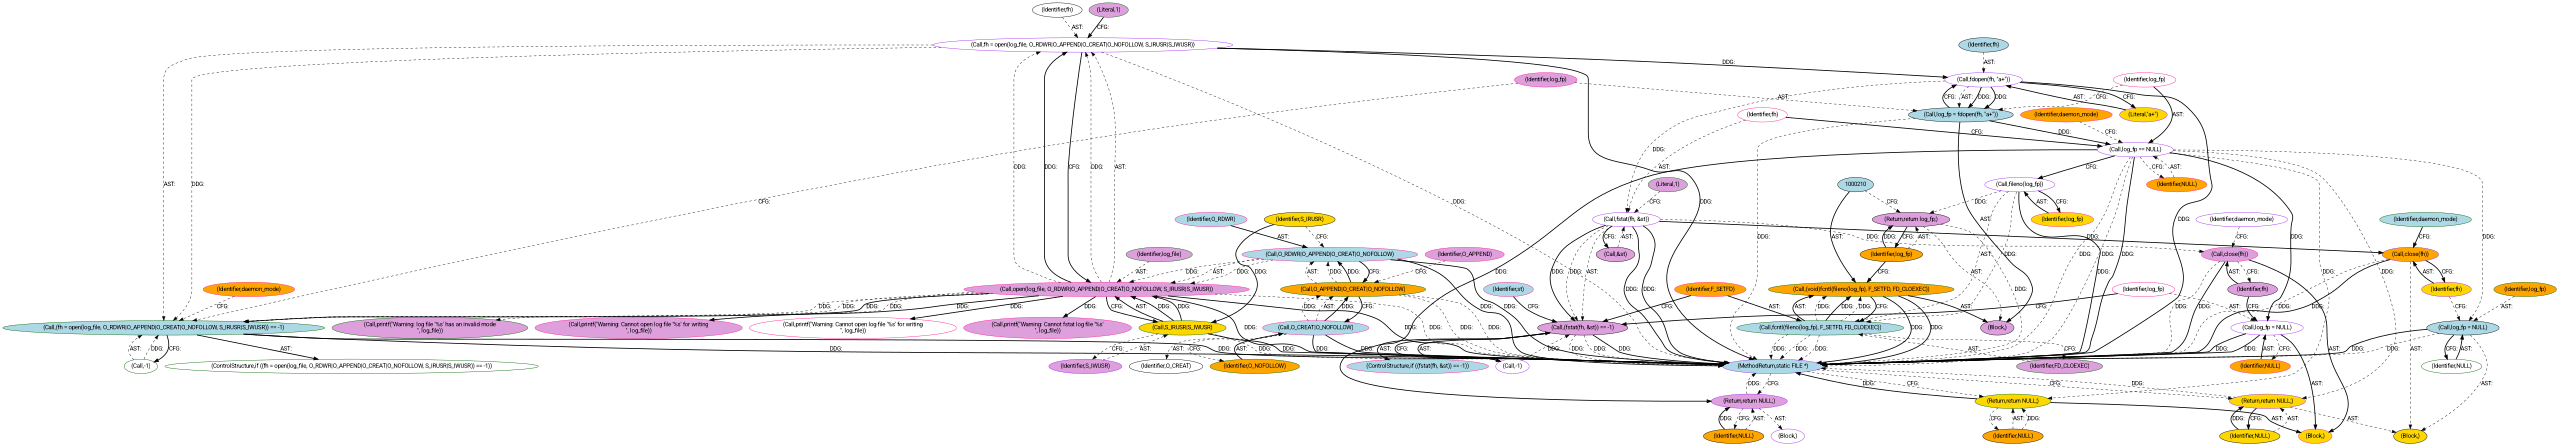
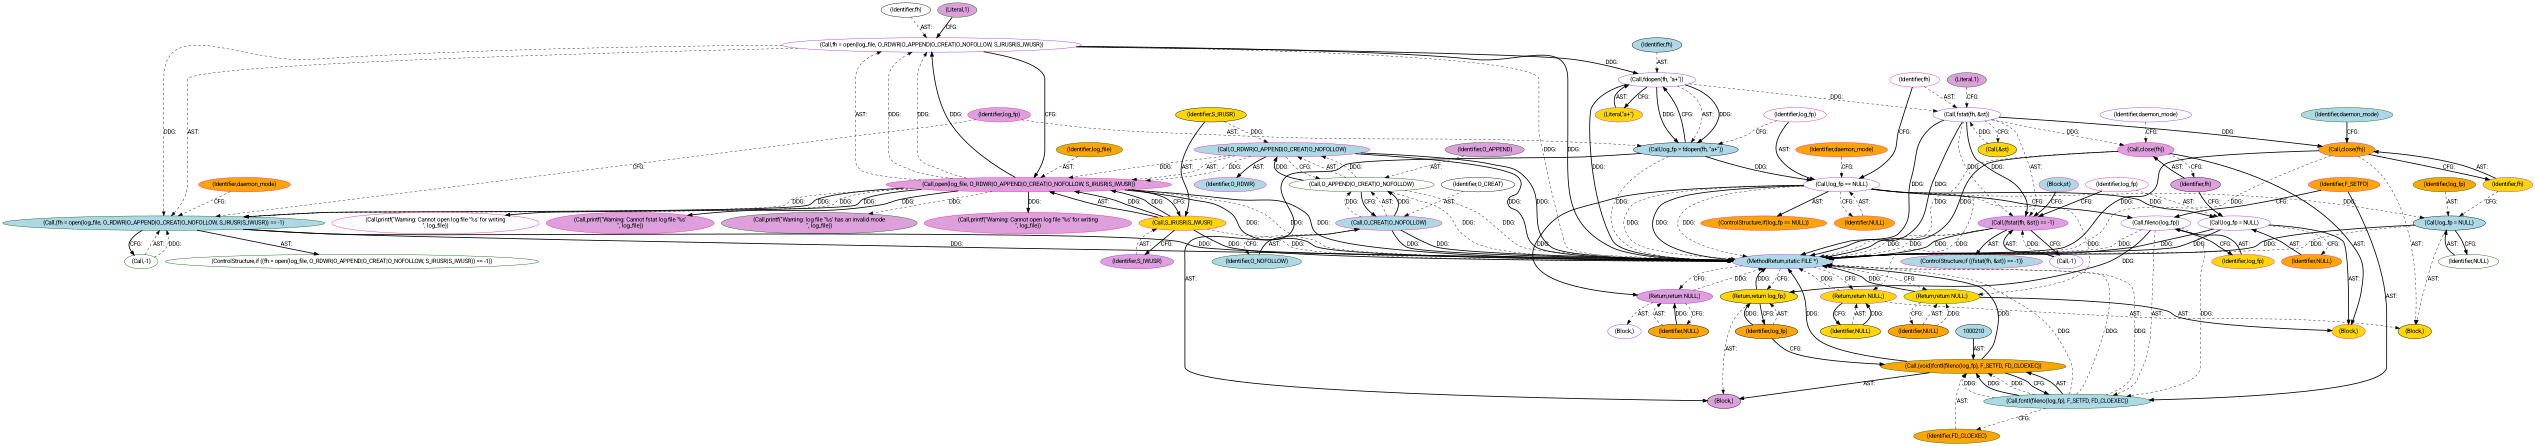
(1881, 201) -> (1776, 278)
(1969, 201) -> (1998, 285)
(1911, 220) -> (1759, 297)
none -> (1764, 223)
(1267, 236) -> (1252, 165)
(1603, 236) -> (1994, 128)
(1323, 237) -> (1258, 132)
(1628, 237) -> (1986, 132)
(1159, 254) -> (1089, 150)
(1465, 254) -> (1485, 150)
(1616, 254) -> (1997, 150)
(1368, 269) -> (1299, 170)
(1262, 272) -> (1189, 167)
(1422, 272) -> (1437, 167)
(1353, 289) -> (1362, 185)
(1508, 289) -> (2059, 185)
(1647, 308) -> (2250, 204)
(1182, 328) -> (1182, 223)
(1583, 328) -> (2023, 223)
(1132, 340) -> (1159, 243)
(1195, 340) -> (1436, 203)
(2082, 345) -> (1989, 253)
(1998, 346) -> (1756, 279)
(1946, 348) -> (1956, 402)
(1255, 366) -> (1257, 262)
(2060, 366) -> (1957, 436)
